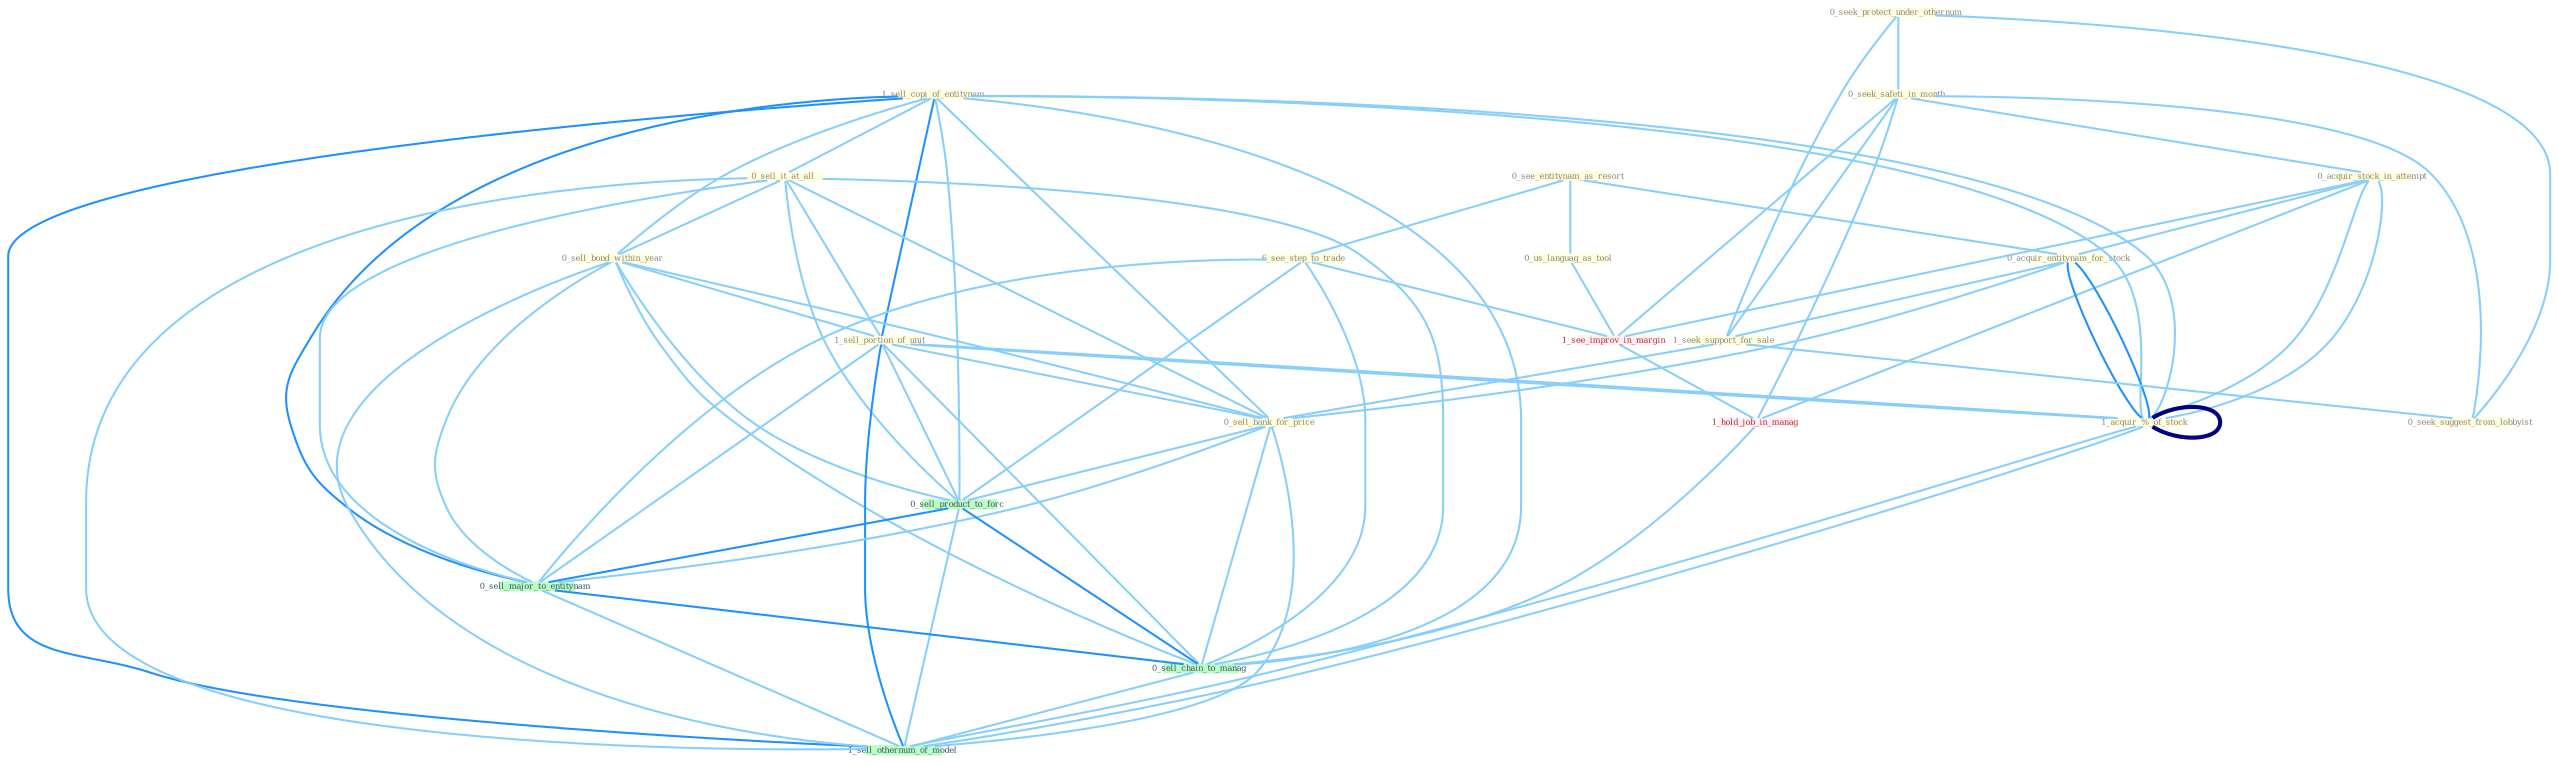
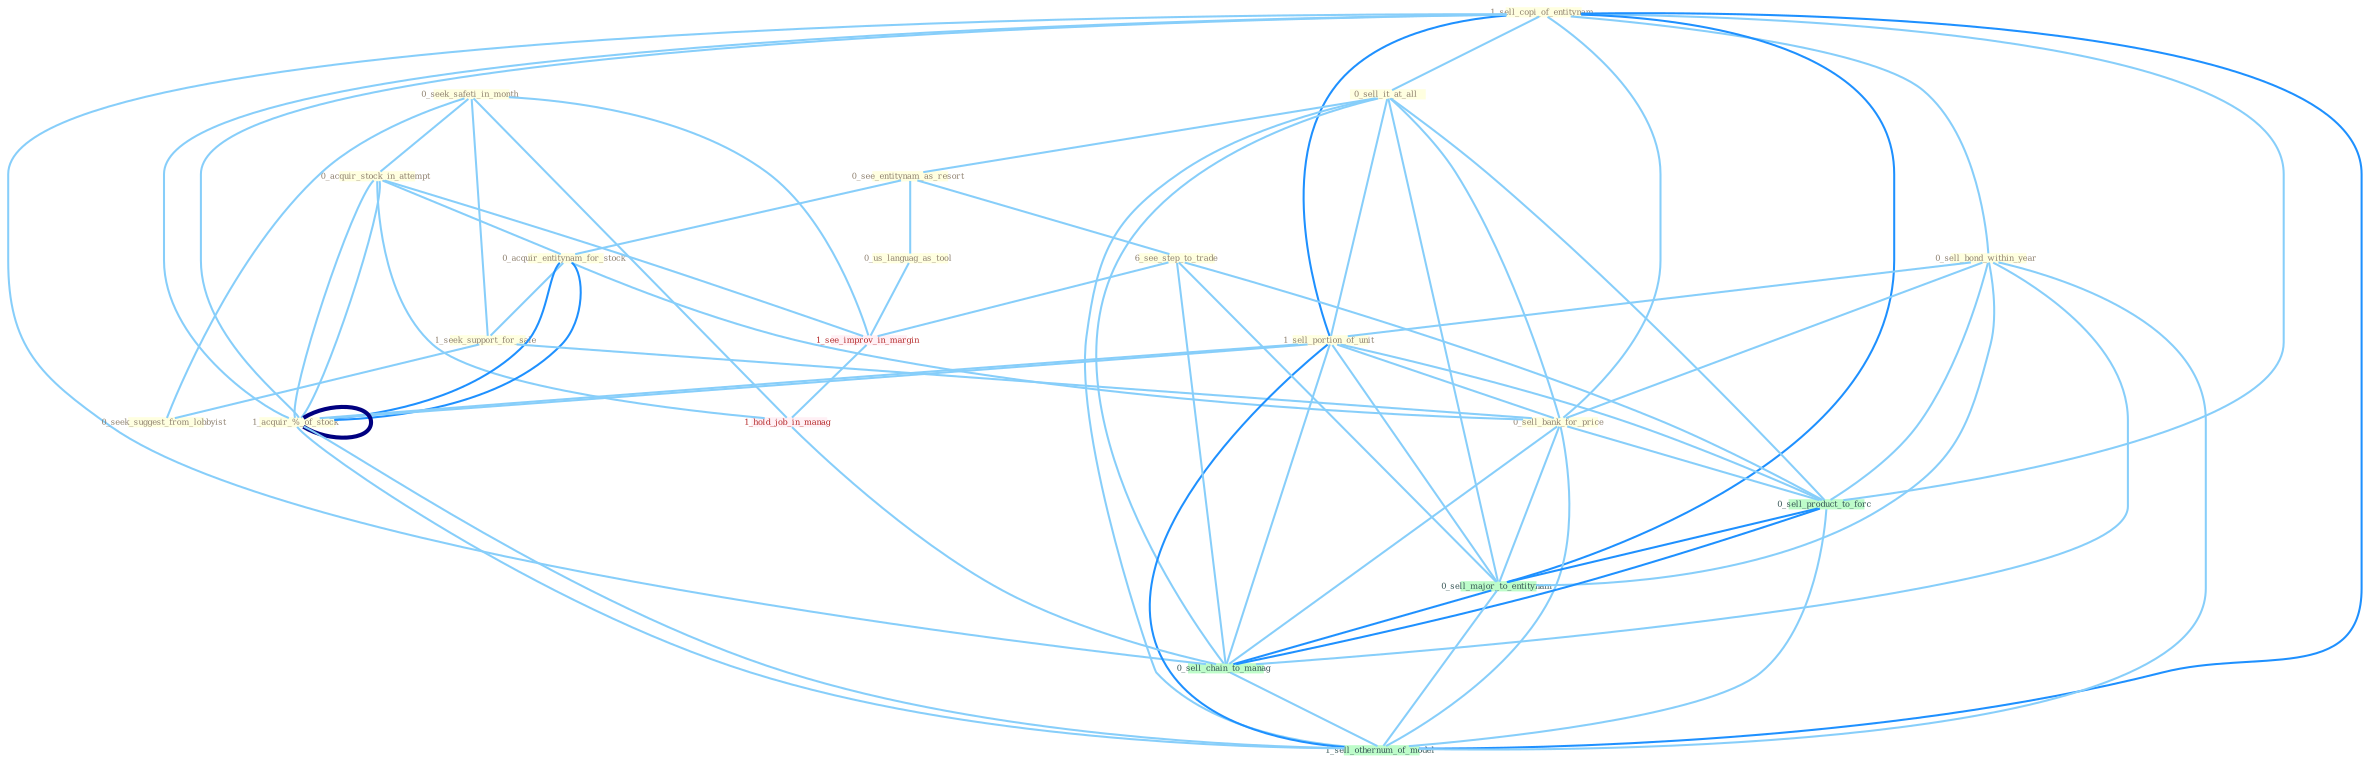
(1898, 12) -> none
(700, 217) -> (1149, 135)
